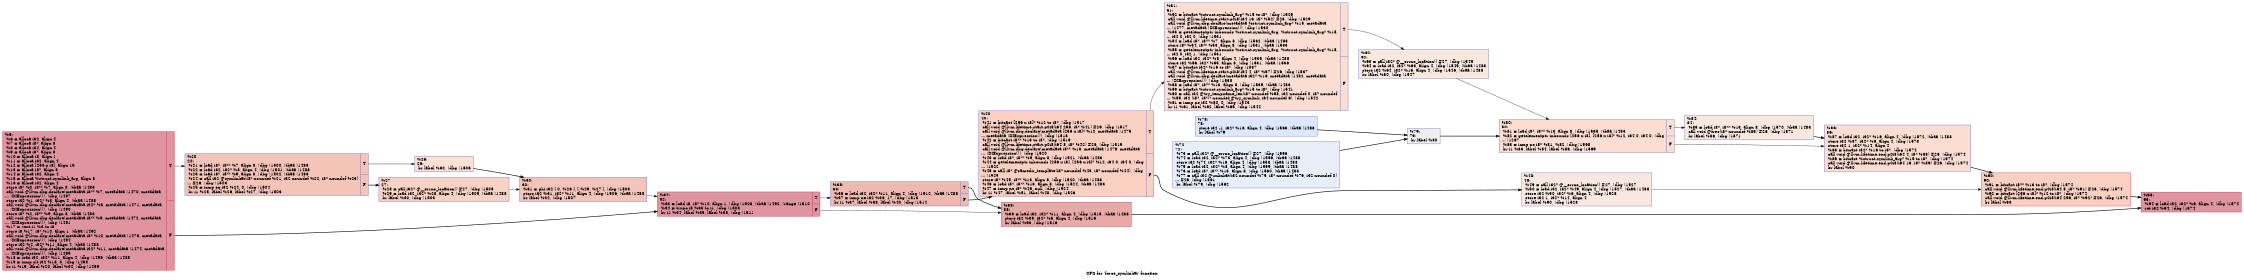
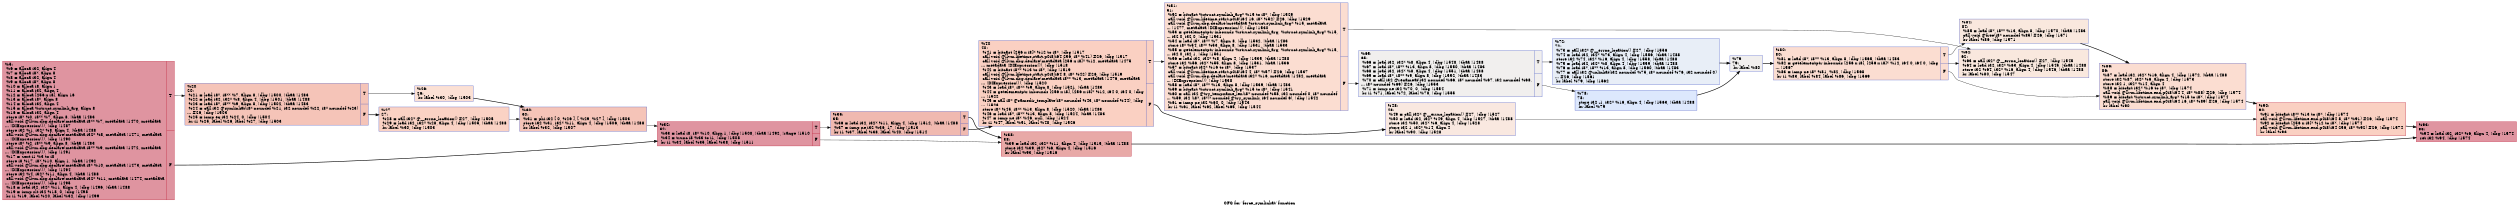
none -> (1450, 74)
(1501, 98) -> (1952, 63)
(1511, 140) -> (1785, 68)
